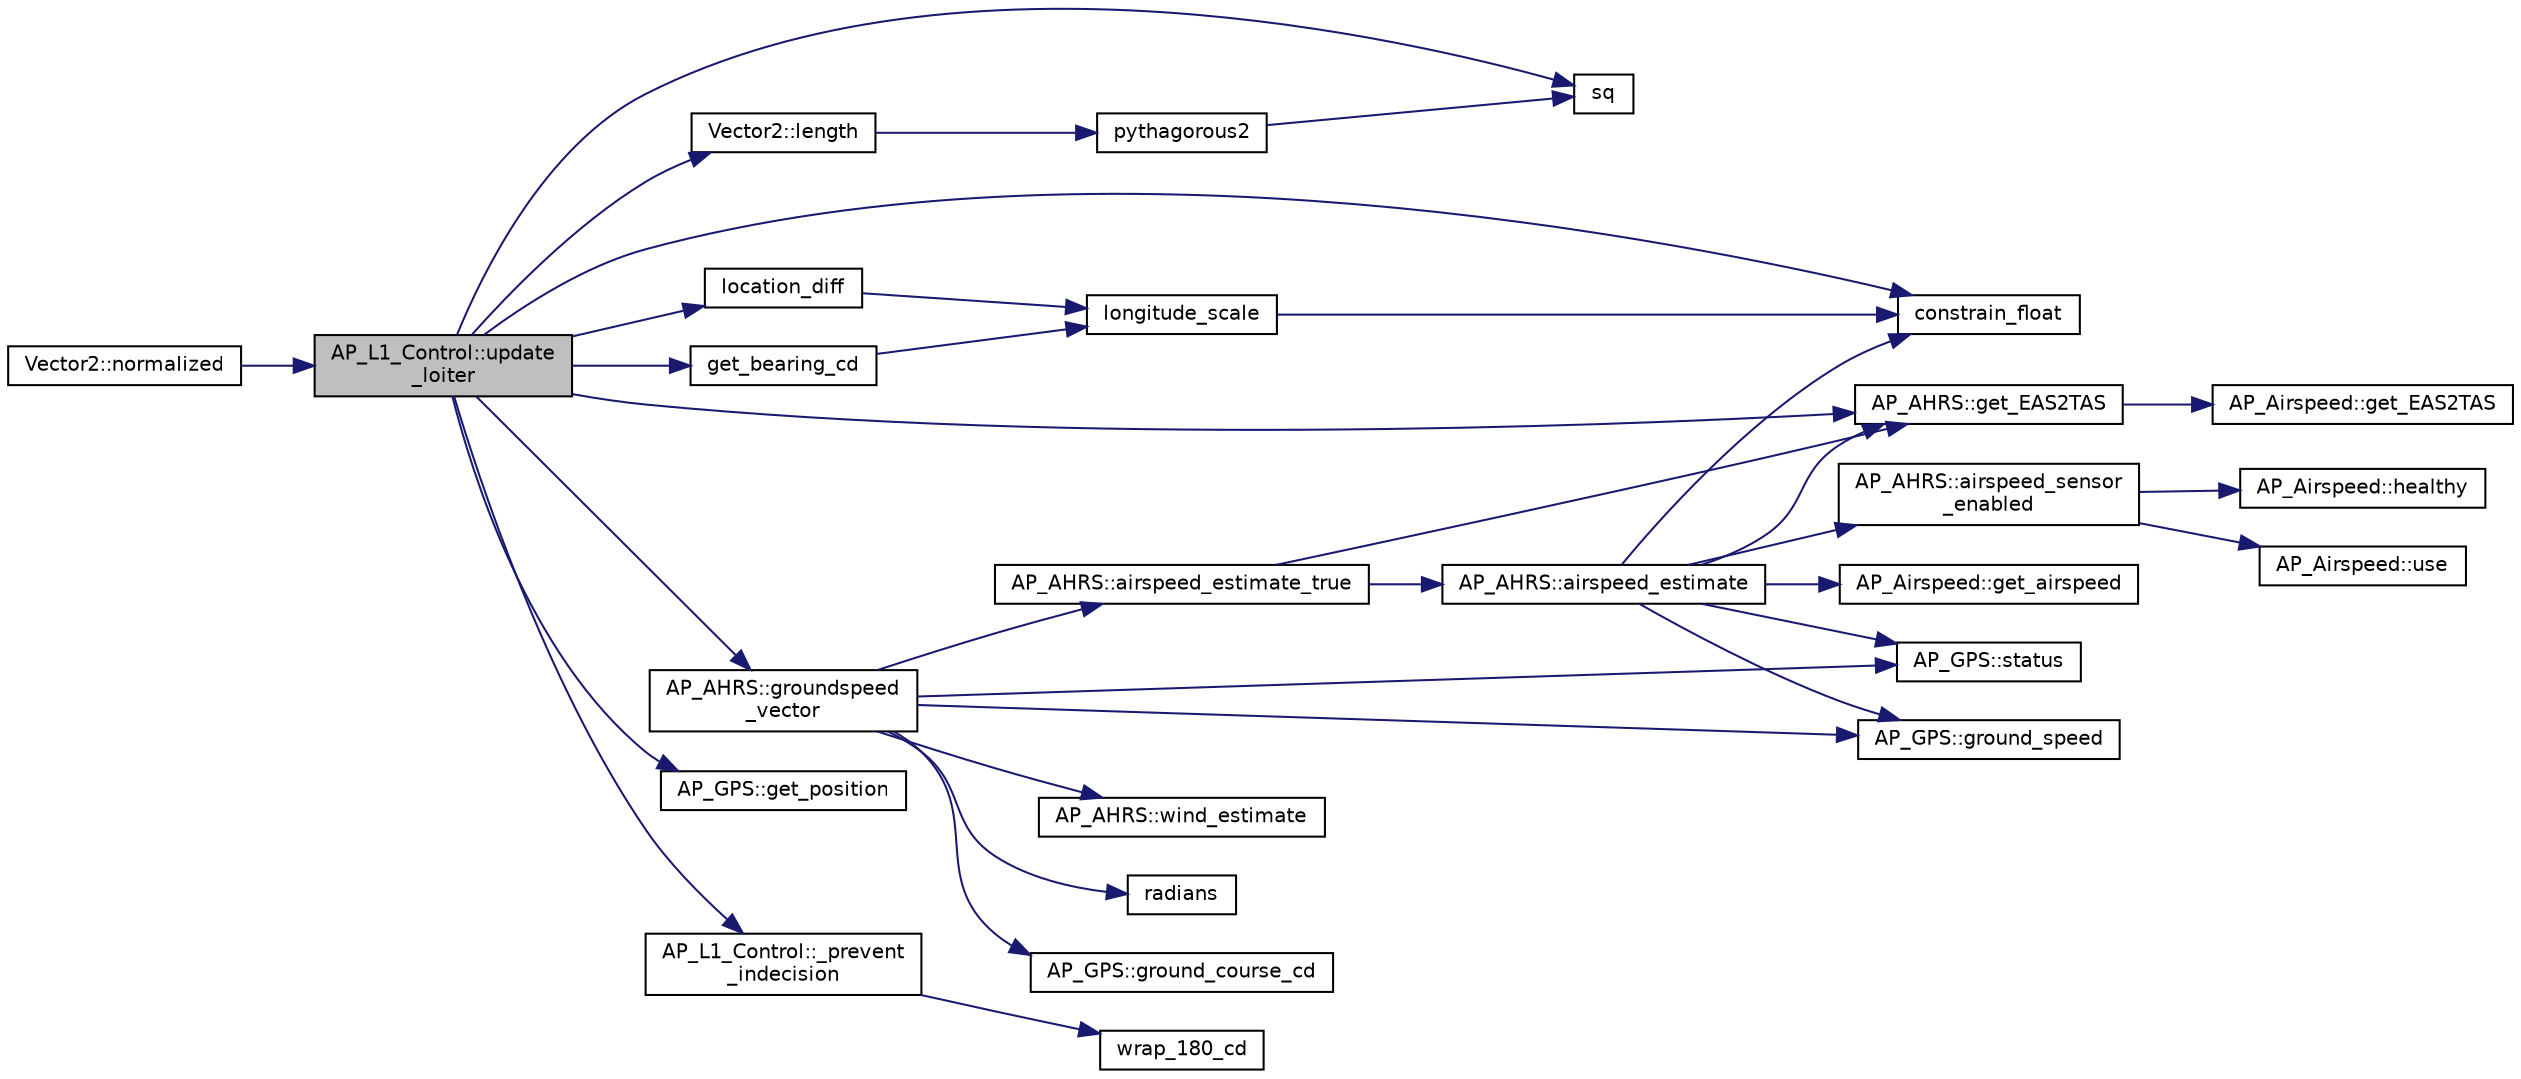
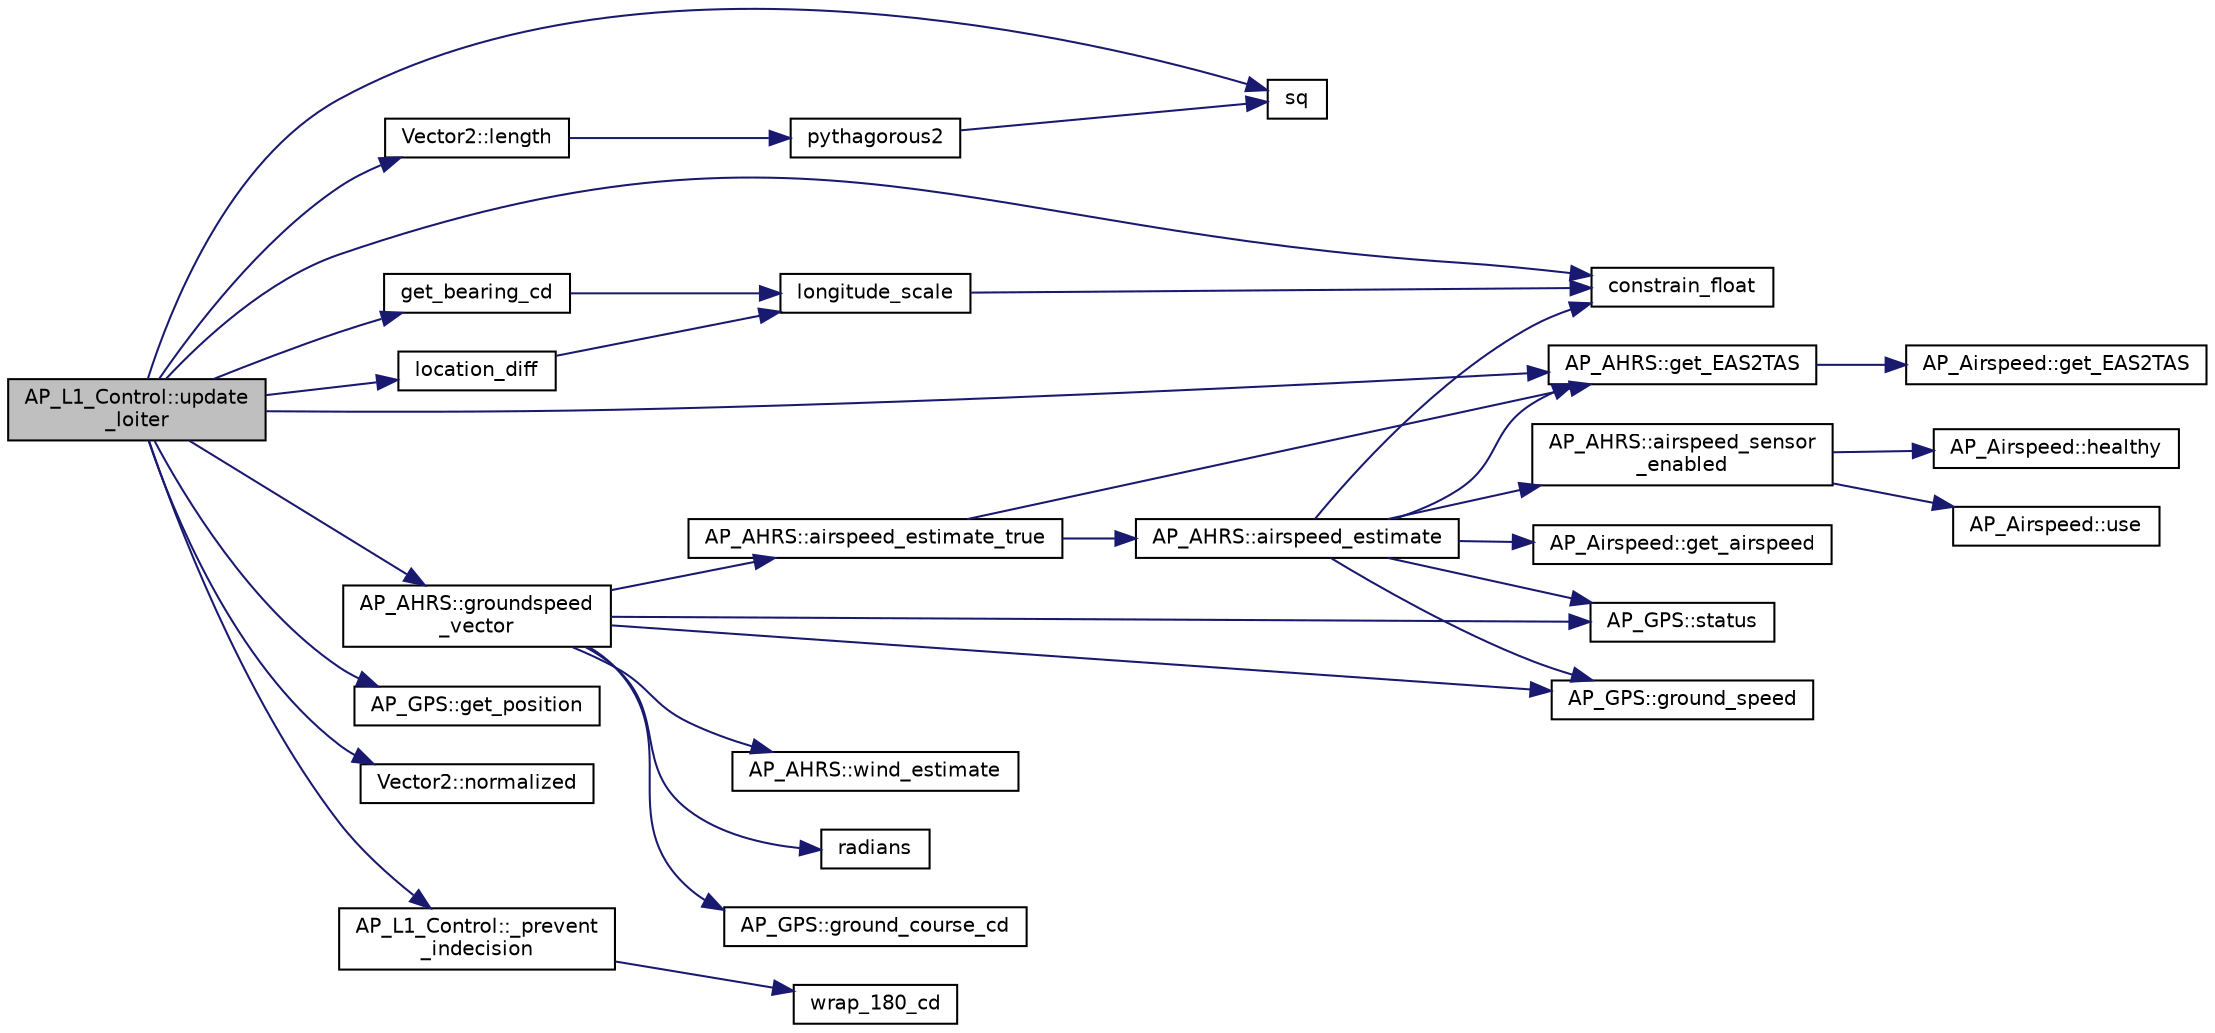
(267, 366) -> (244, 638)
